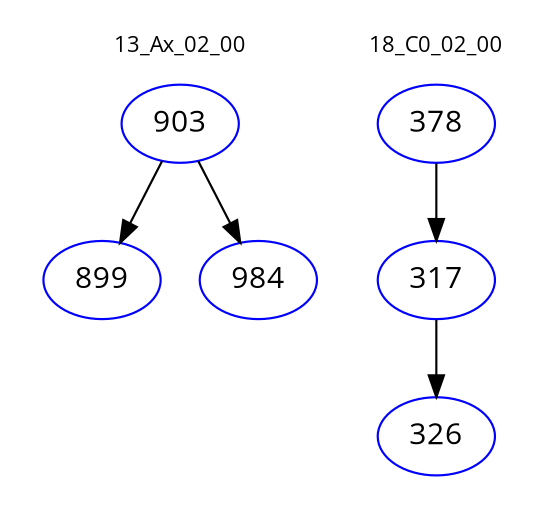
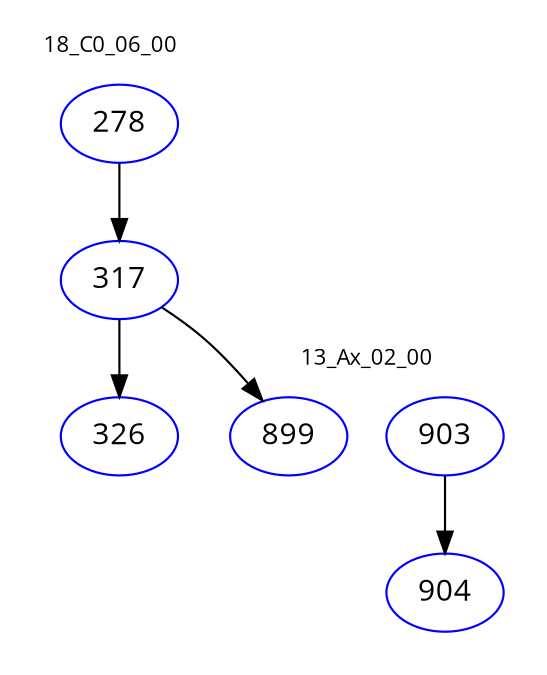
(436, 47) -> (111, 47)
(436, 124) -> (119, 124)
(146, 192) -> (227, 360)
(258, 280) -> (445, 593)
